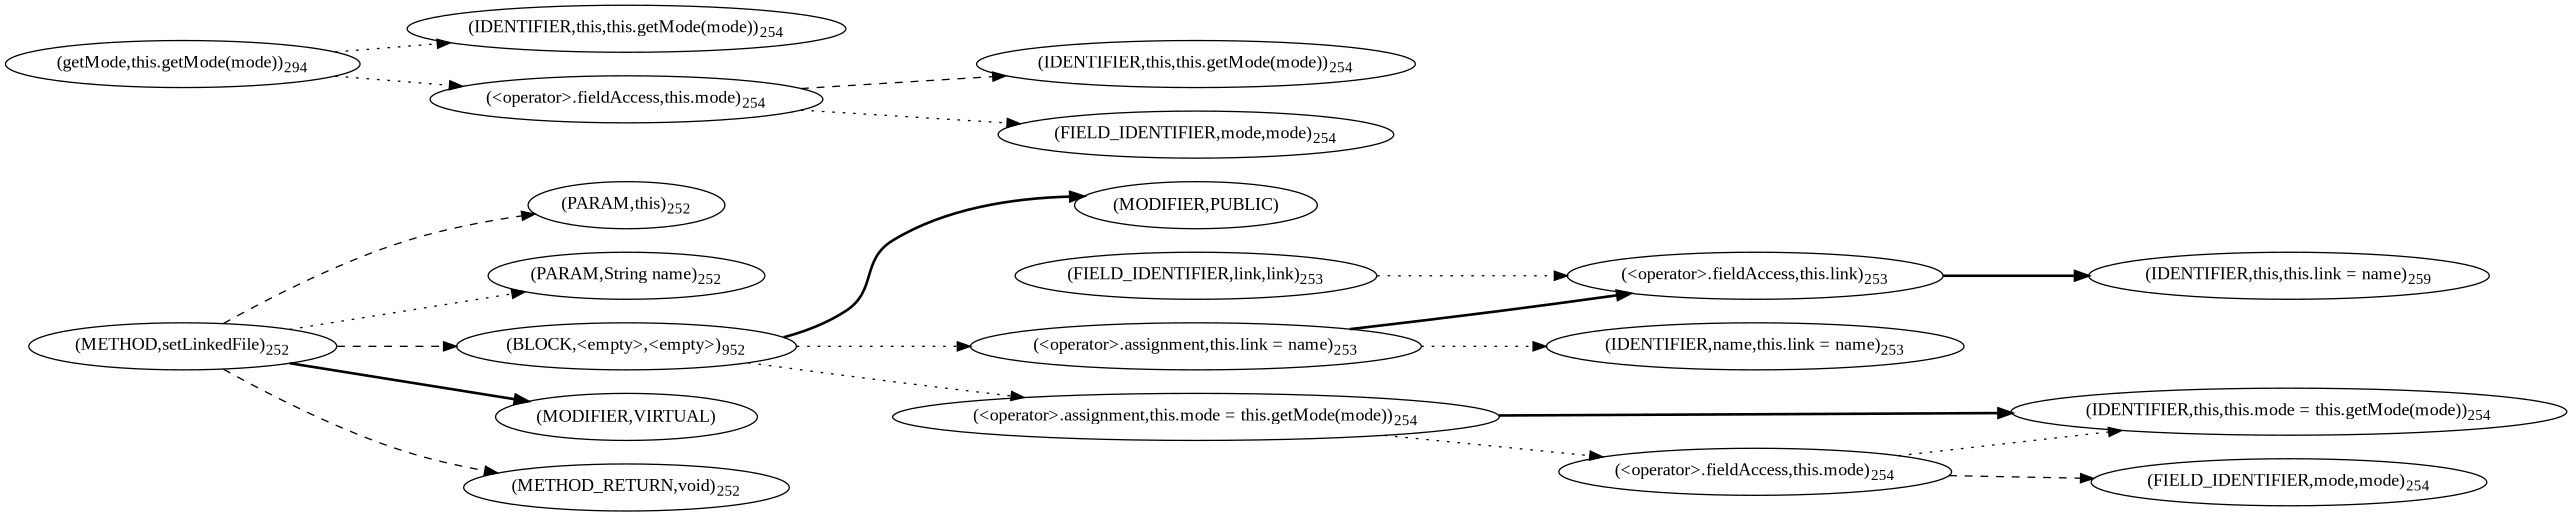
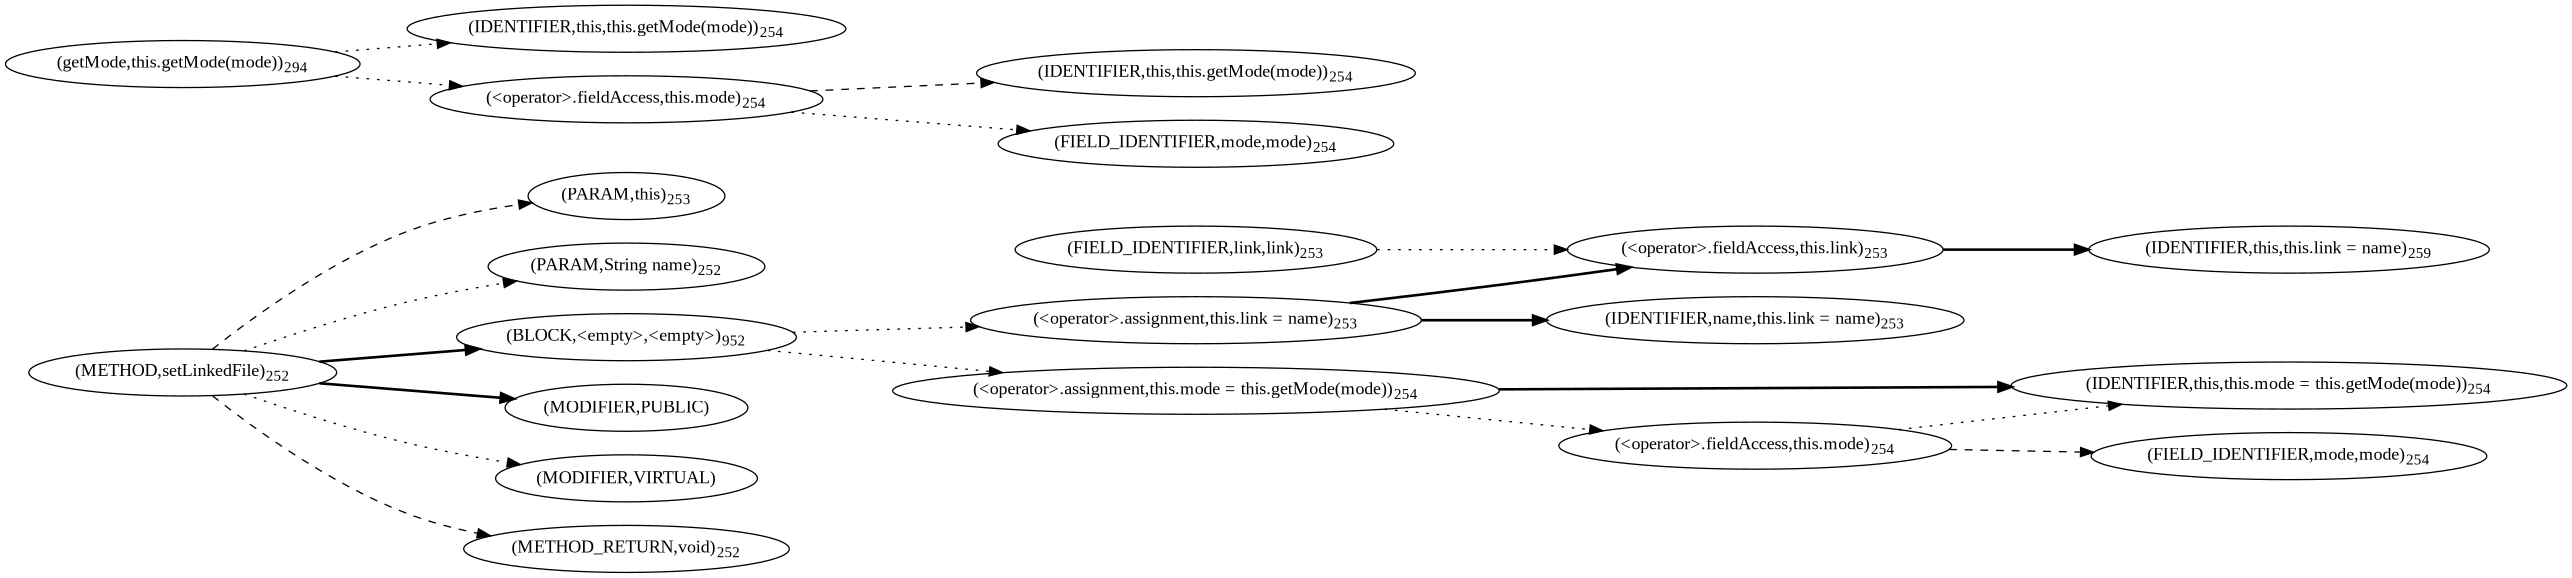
(679, 203) -> (679, 194)
(906, 233) -> (410, 391)
(390, 346) -> (393, 356)
(1477, 346) -> (1477, 320)
(402, 381) -> (374, 435)
